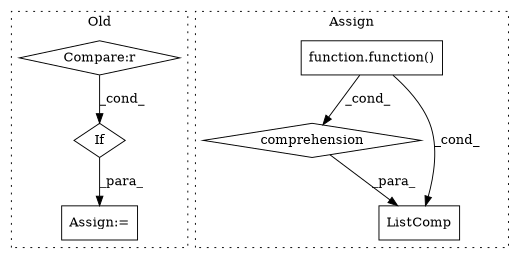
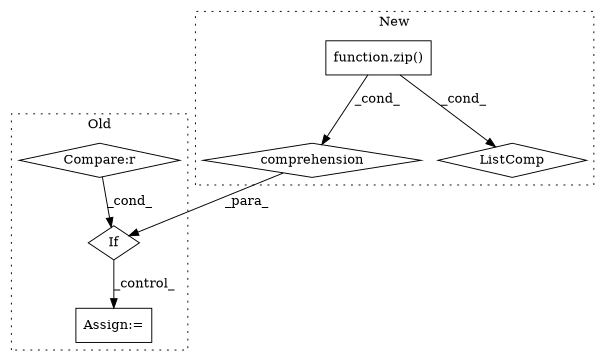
(352, 22) -> (395, 22)
(372, 58) -> (378, 58)
(360, 177) -> (211, 203)
(121, 182) -> (144, 284)
(419, 223) -> (512, 160)
